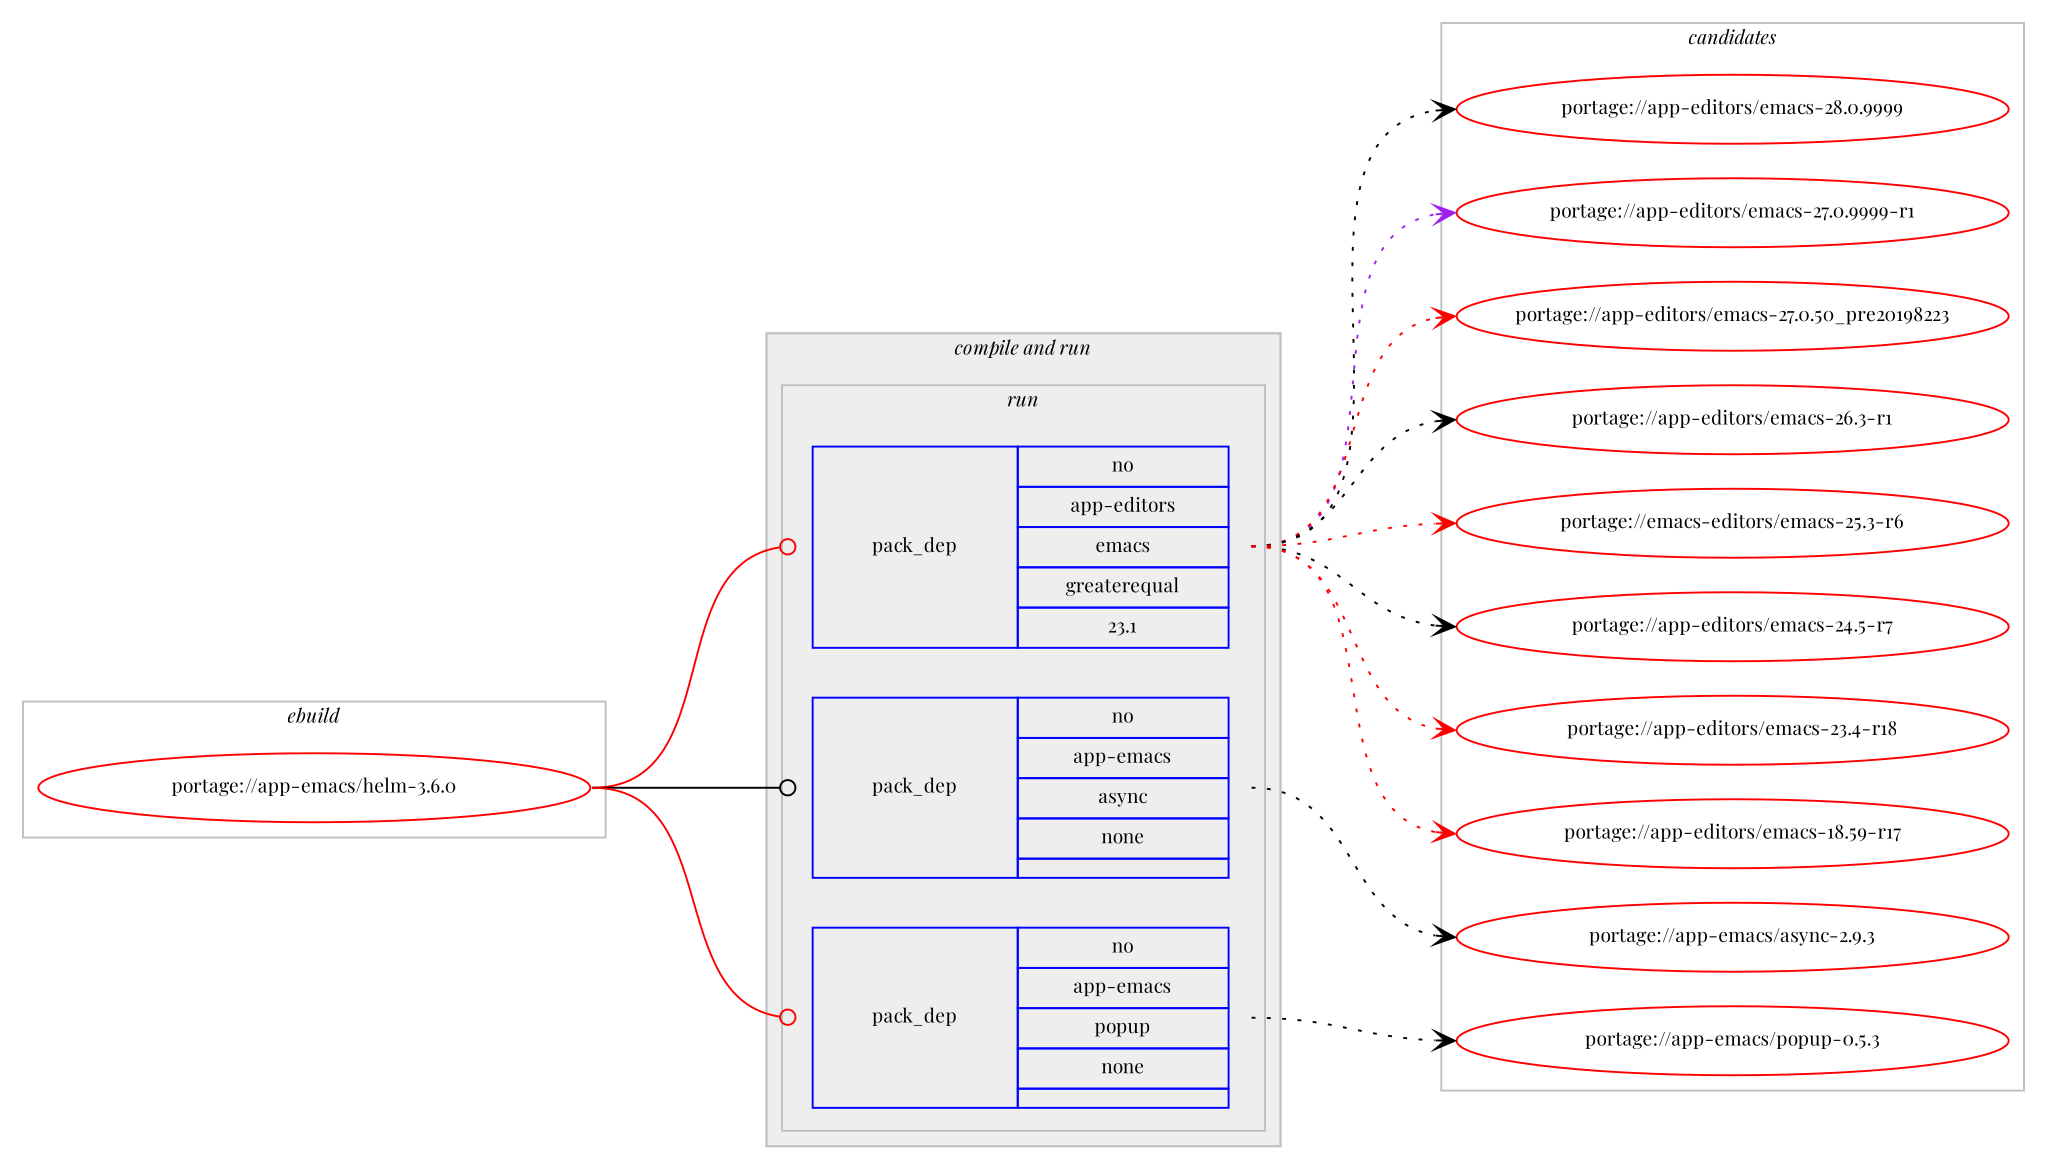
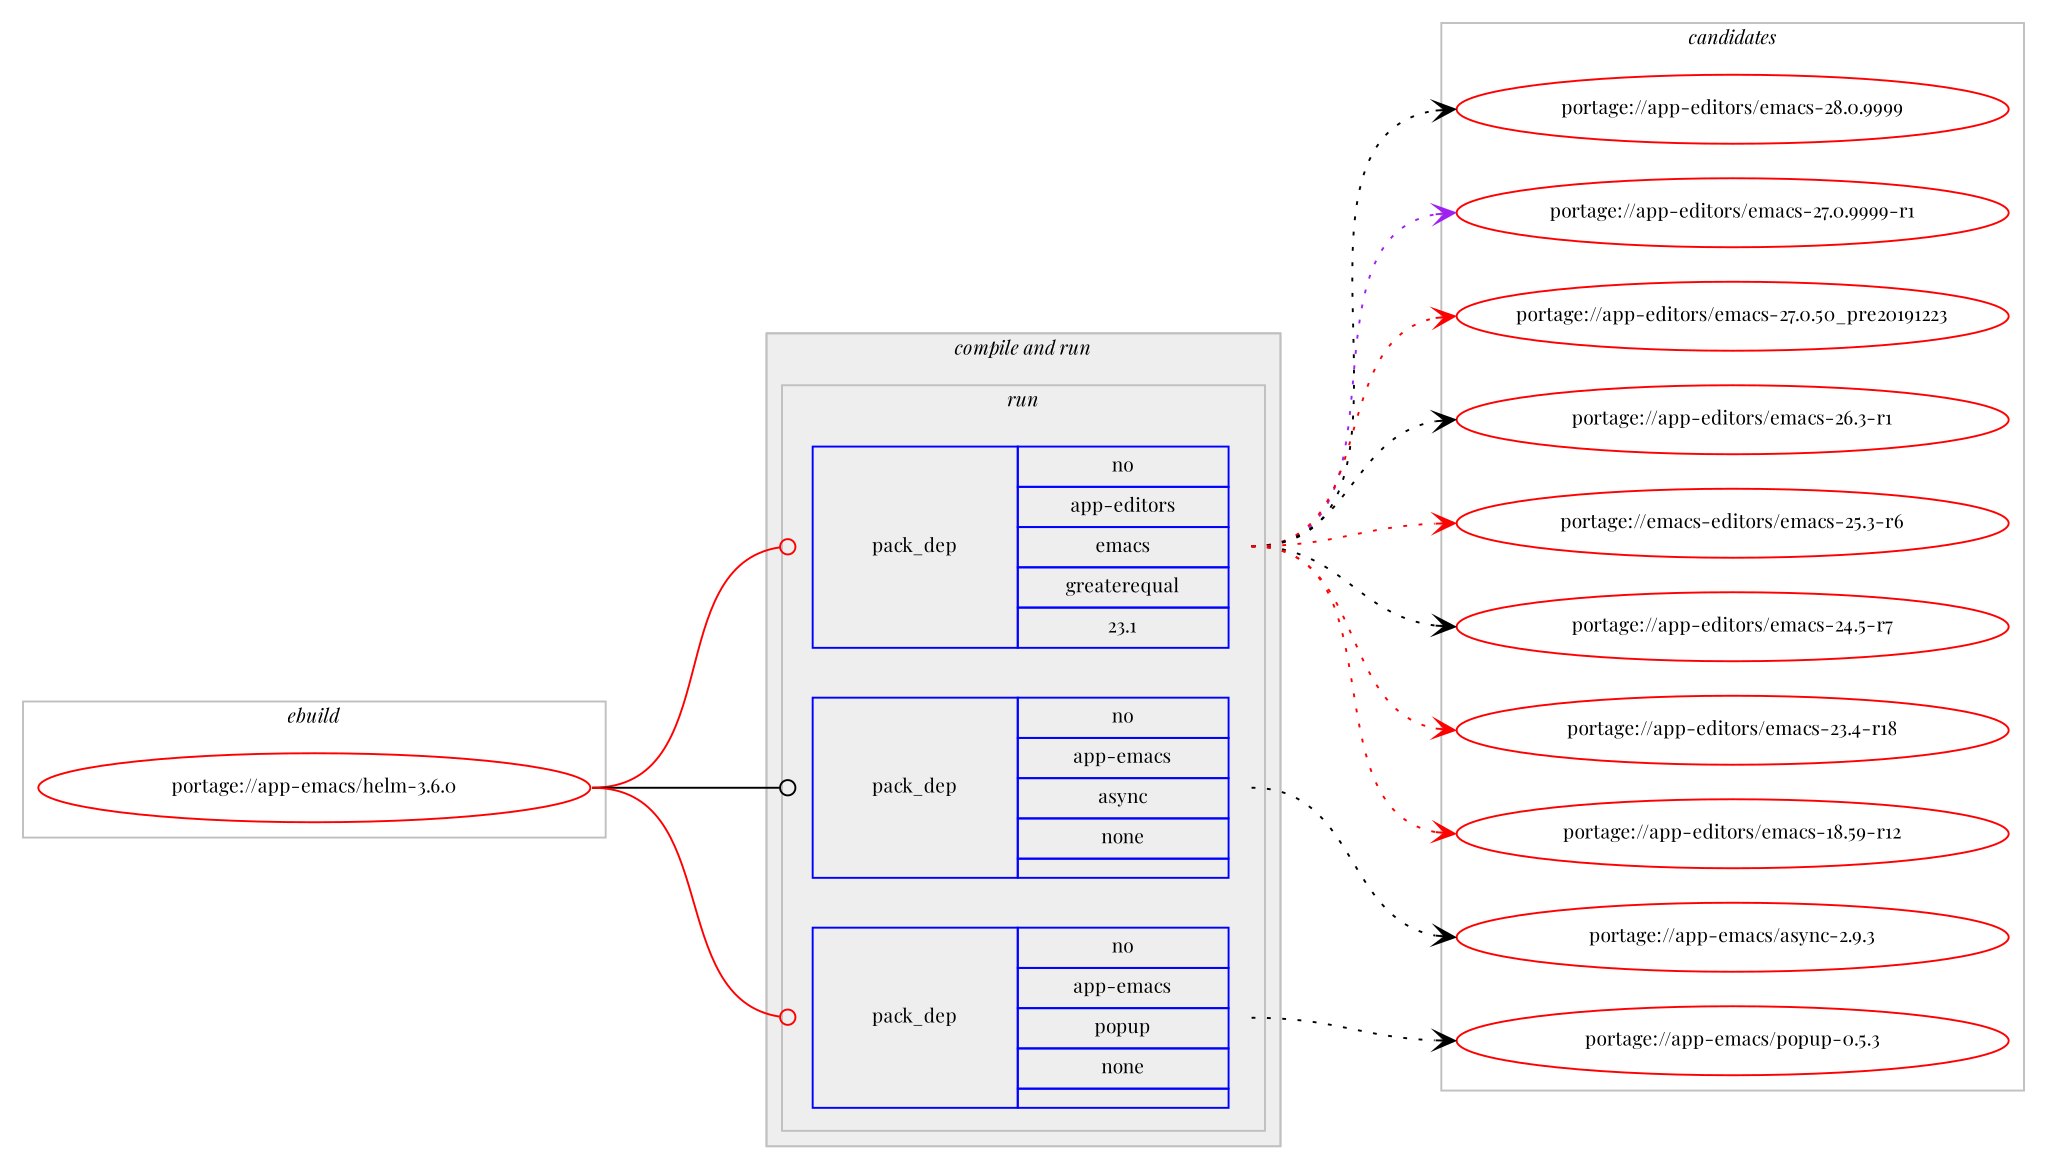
(1733, 316) -> (1733, 316)
(1733, 834) -> (1733, 834)
